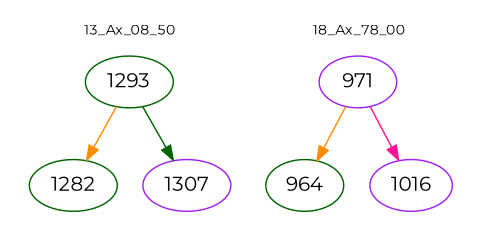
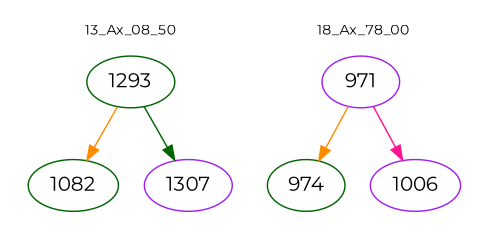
(73, 185) -> (73, 185)
(305, 185) -> (306, 185)
(411, 185) -> (415, 185)
